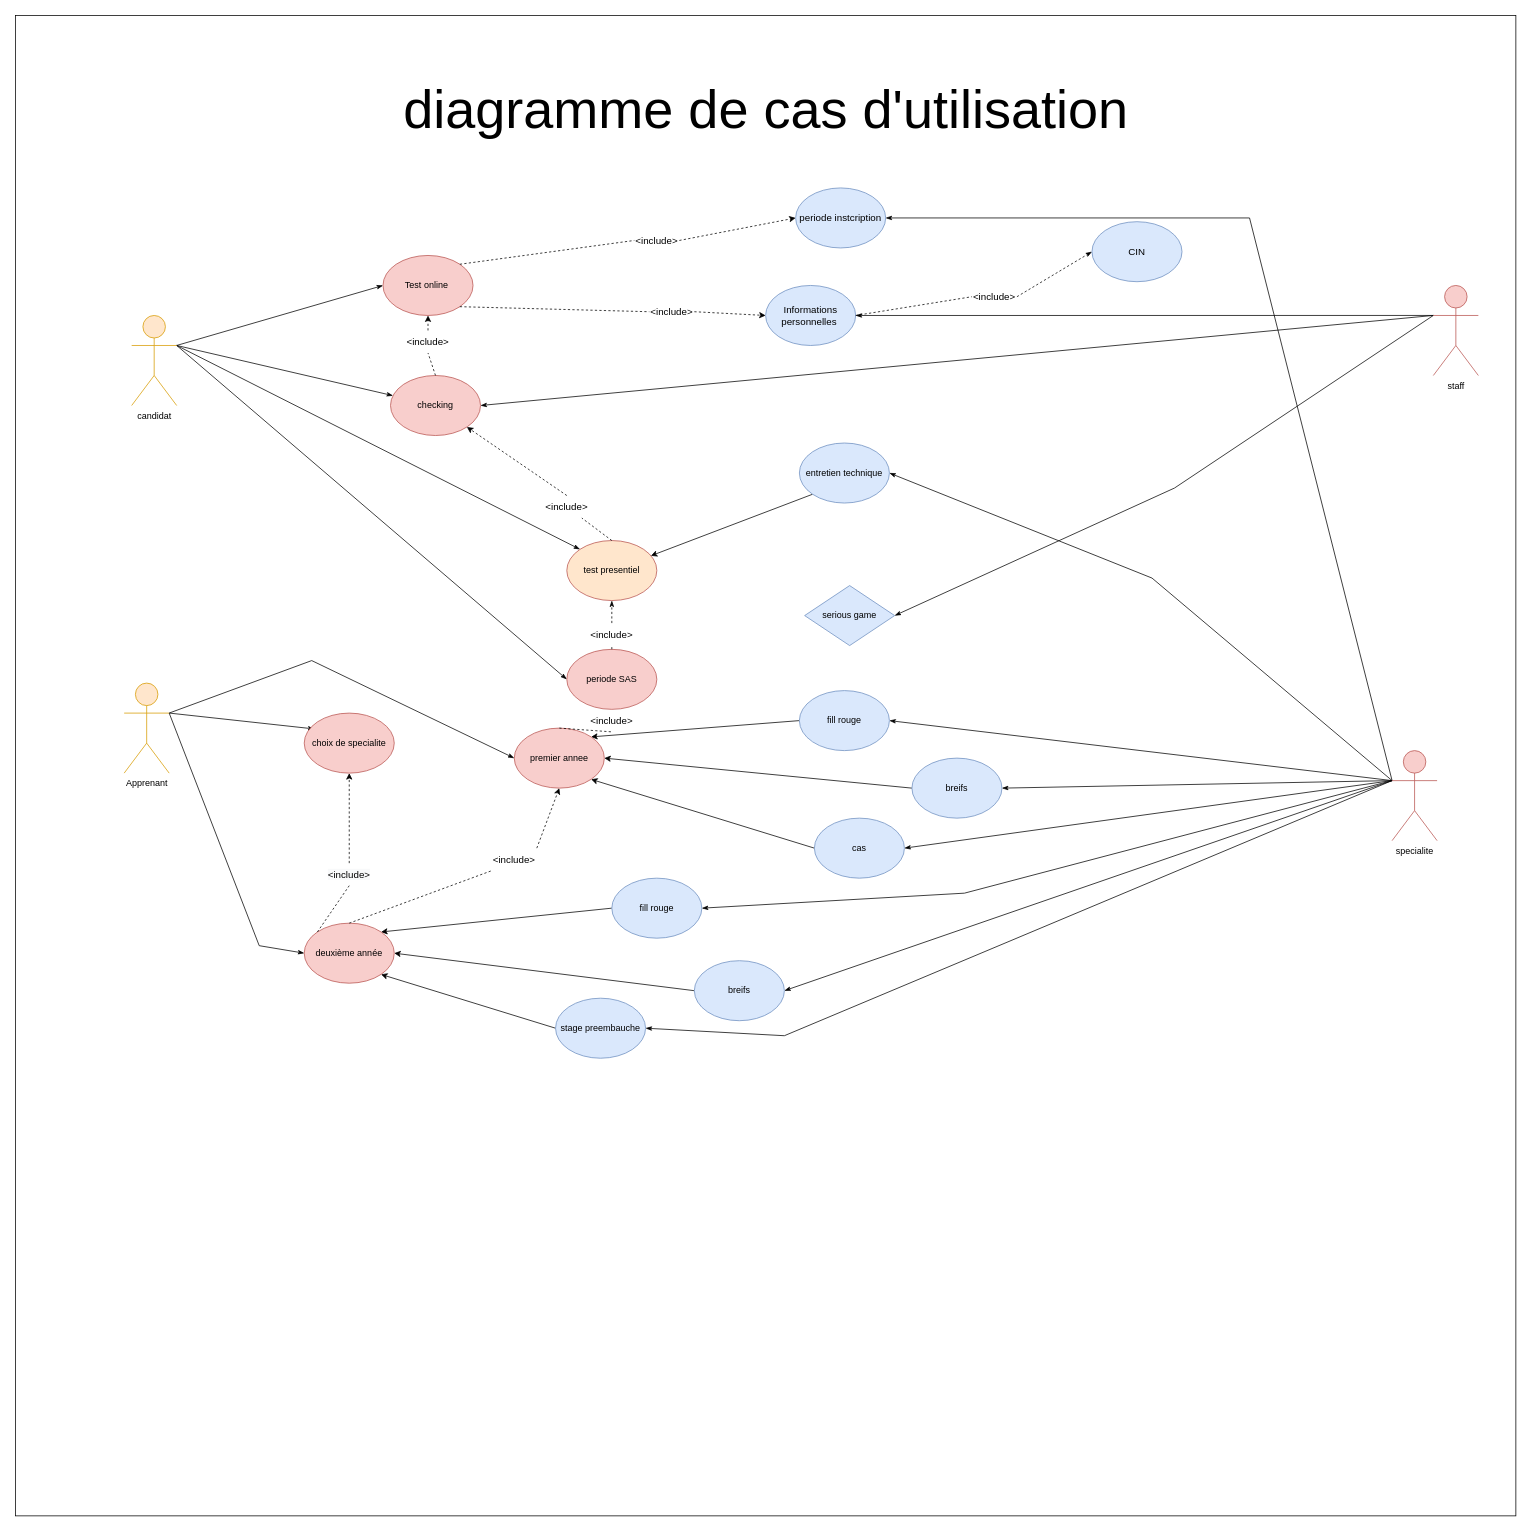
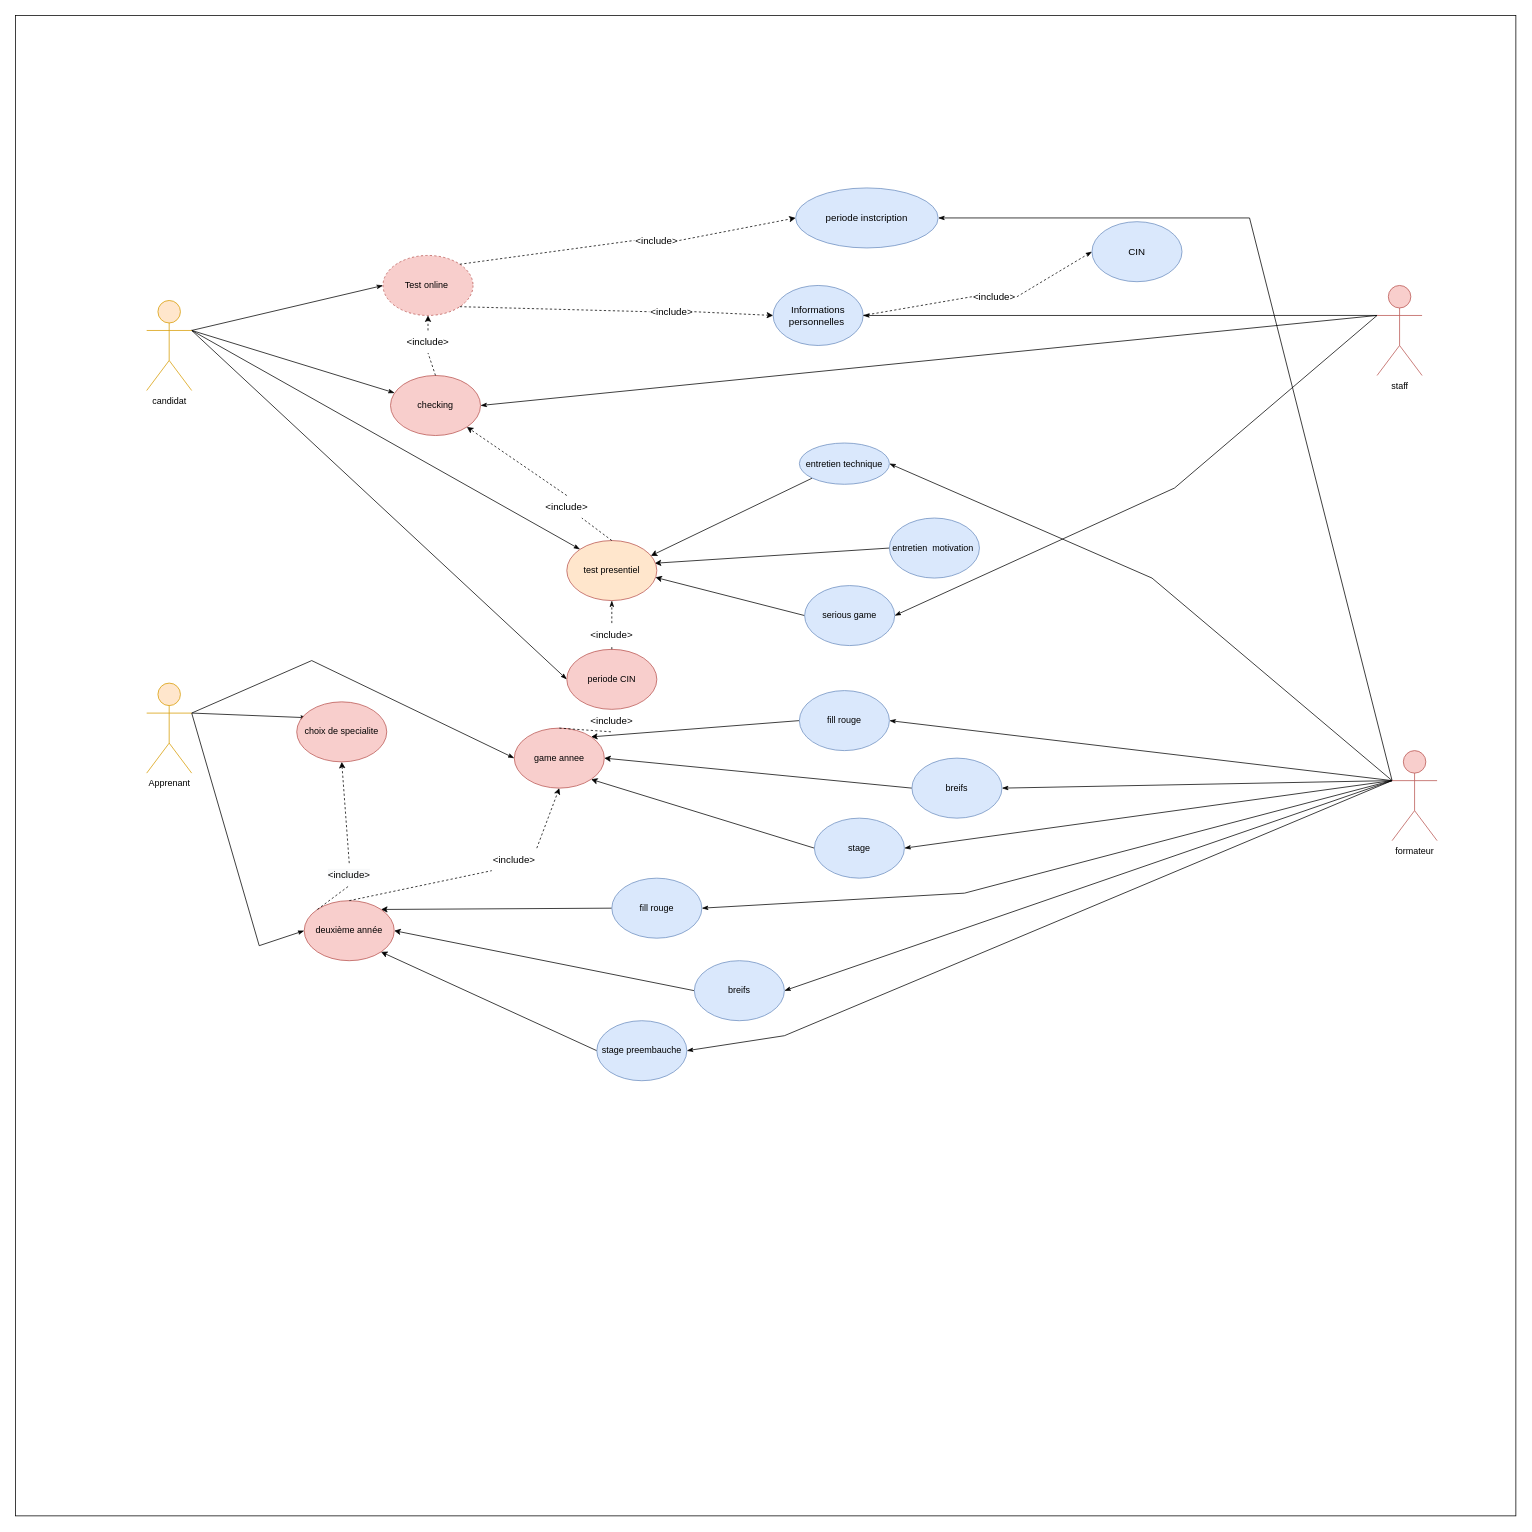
(765, 109) -> none
(840, 218) -> (867, 218)
(428, 285) -> (428, 285)
(810, 315) -> (818, 315)
(1455, 330) -> (1399, 330)
(154, 360) -> (169, 345)
(844, 473) -> (844, 464)
none -> (934, 548)
none -> (774, 555)
none -> (733, 597)
(849, 615) -> (849, 615)
(612, 679) -> (612, 679)
(147, 728) -> (169, 728)
(349, 743) -> (342, 732)
(559, 758) -> (559, 758)
(859, 848) -> (859, 848)
(1415, 851) -> (1415, 851)
(349, 953) -> (349, 930)
(600, 1028) -> (642, 1050)
